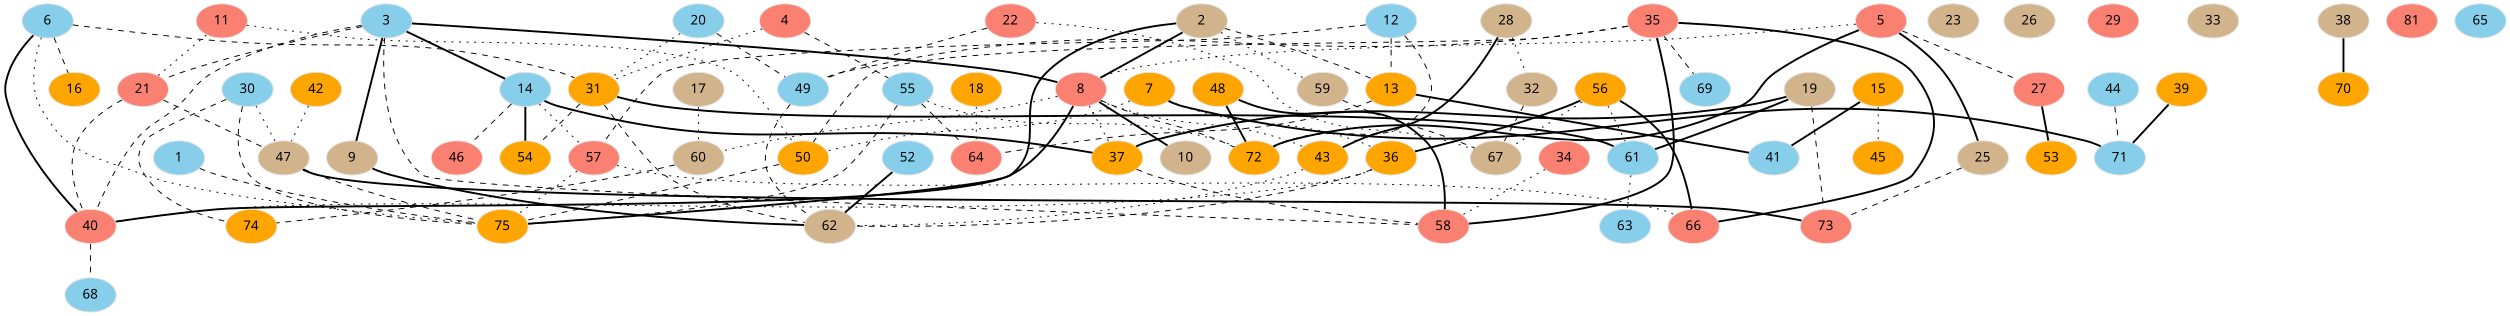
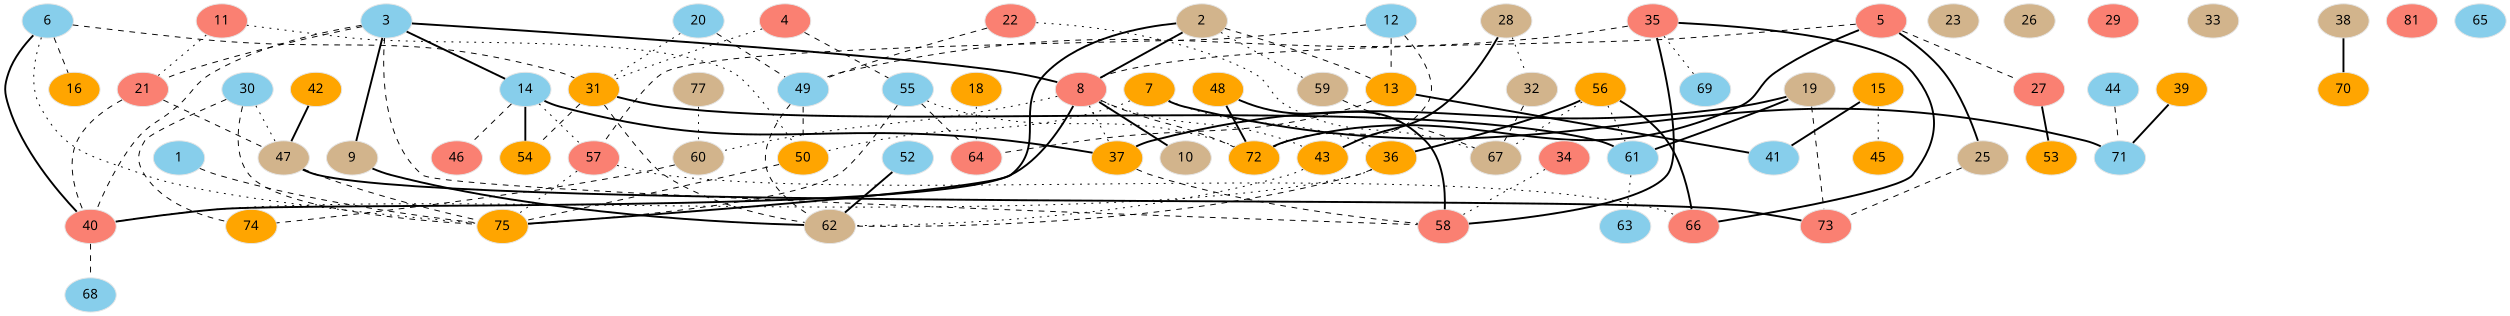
(1553, 43) -> (1553, 43)
(1140, 47) -> (803, 124)
(1679, 55) -> (1679, 55)
(698, 89) -> (698, 89)
(300, 123) -> (300, 123)
